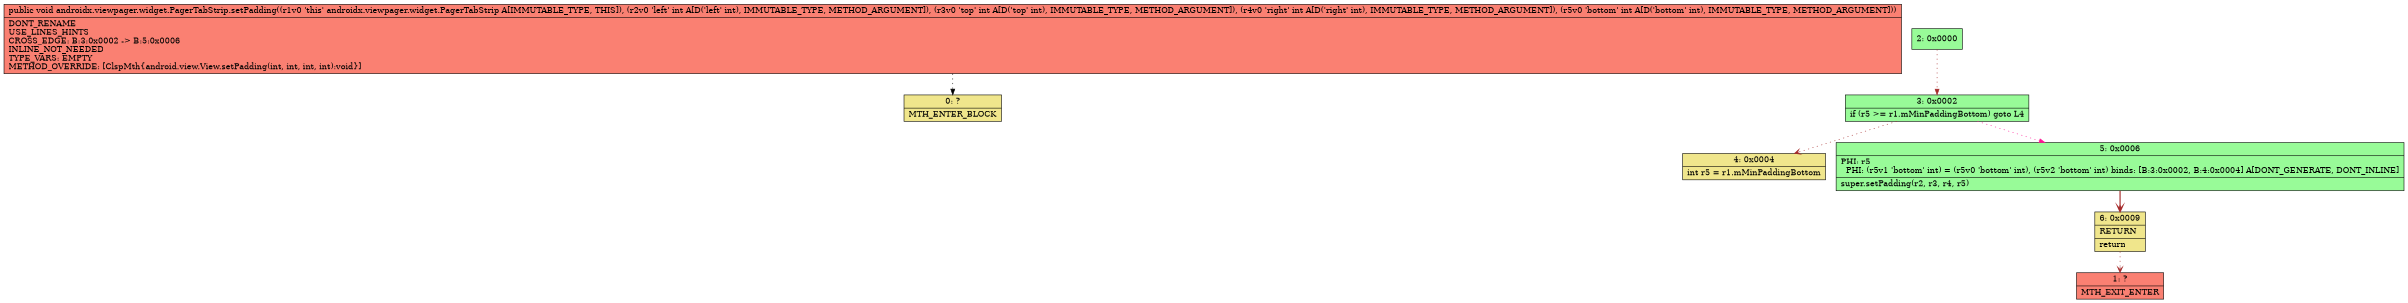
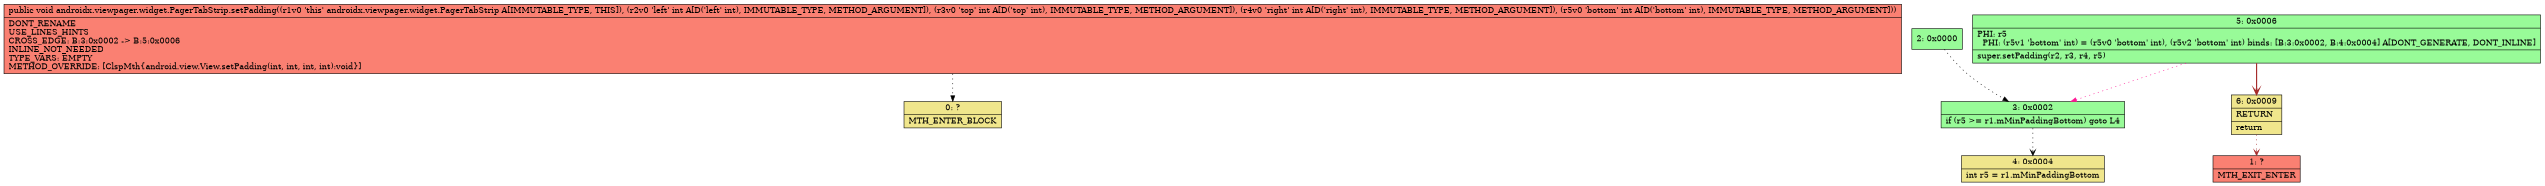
(1937, 69) -> (1971, 77)
(2008, 131) -> (2131, 81)
(1848, 137) -> (2033, 139)
